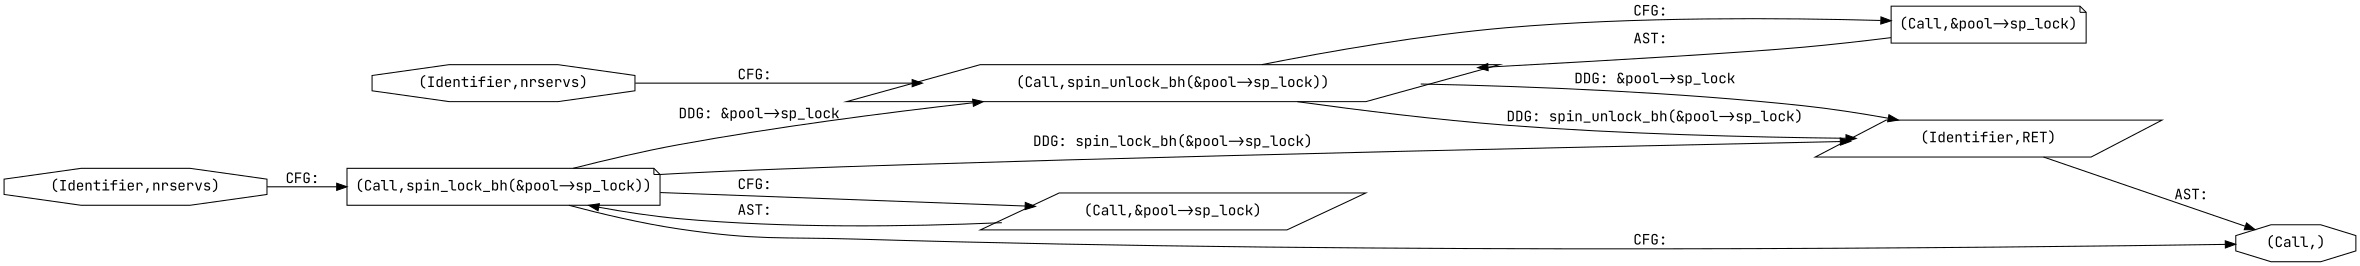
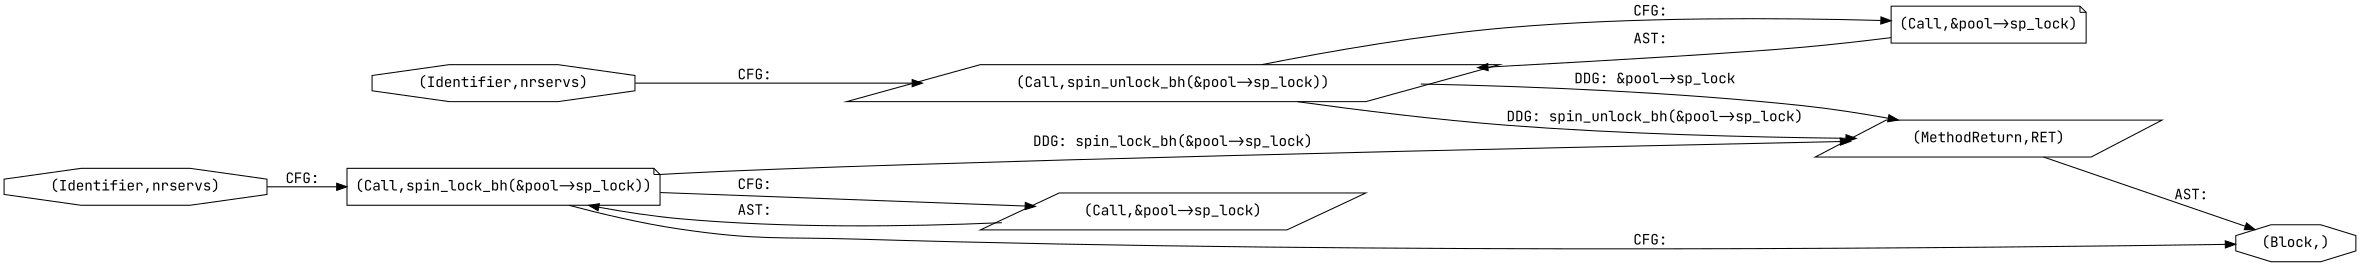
(772, 129) -> none
(1989, 139) -> (1989, 139)
(2296, 243) -> (2296, 243)
